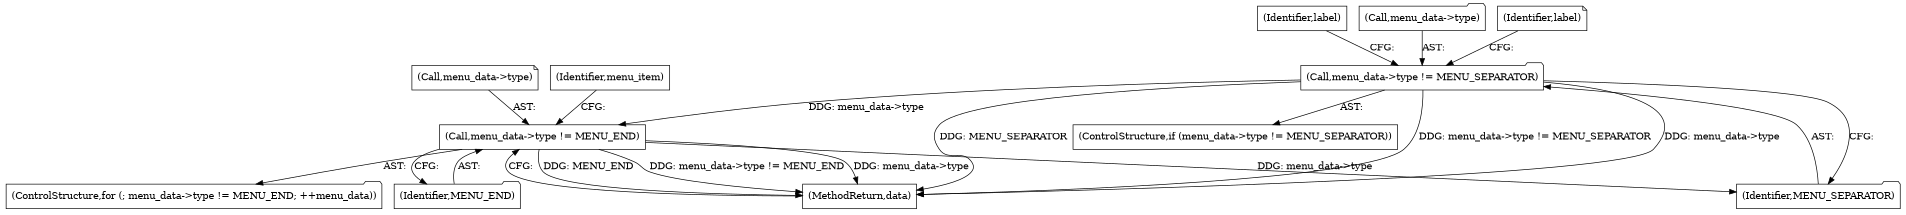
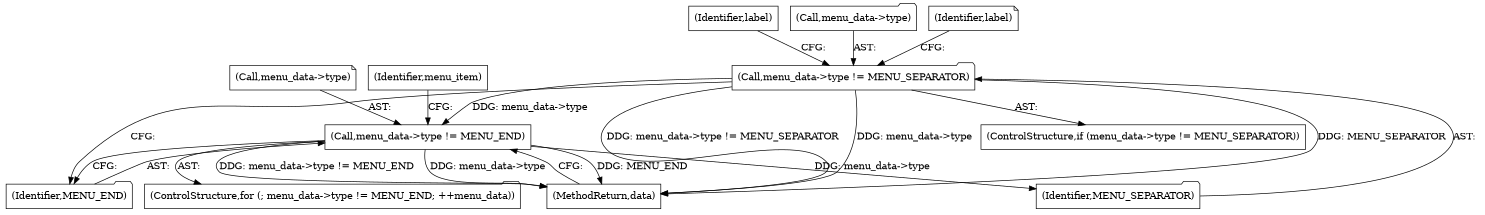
(1731, 89) -> (389, 98)
